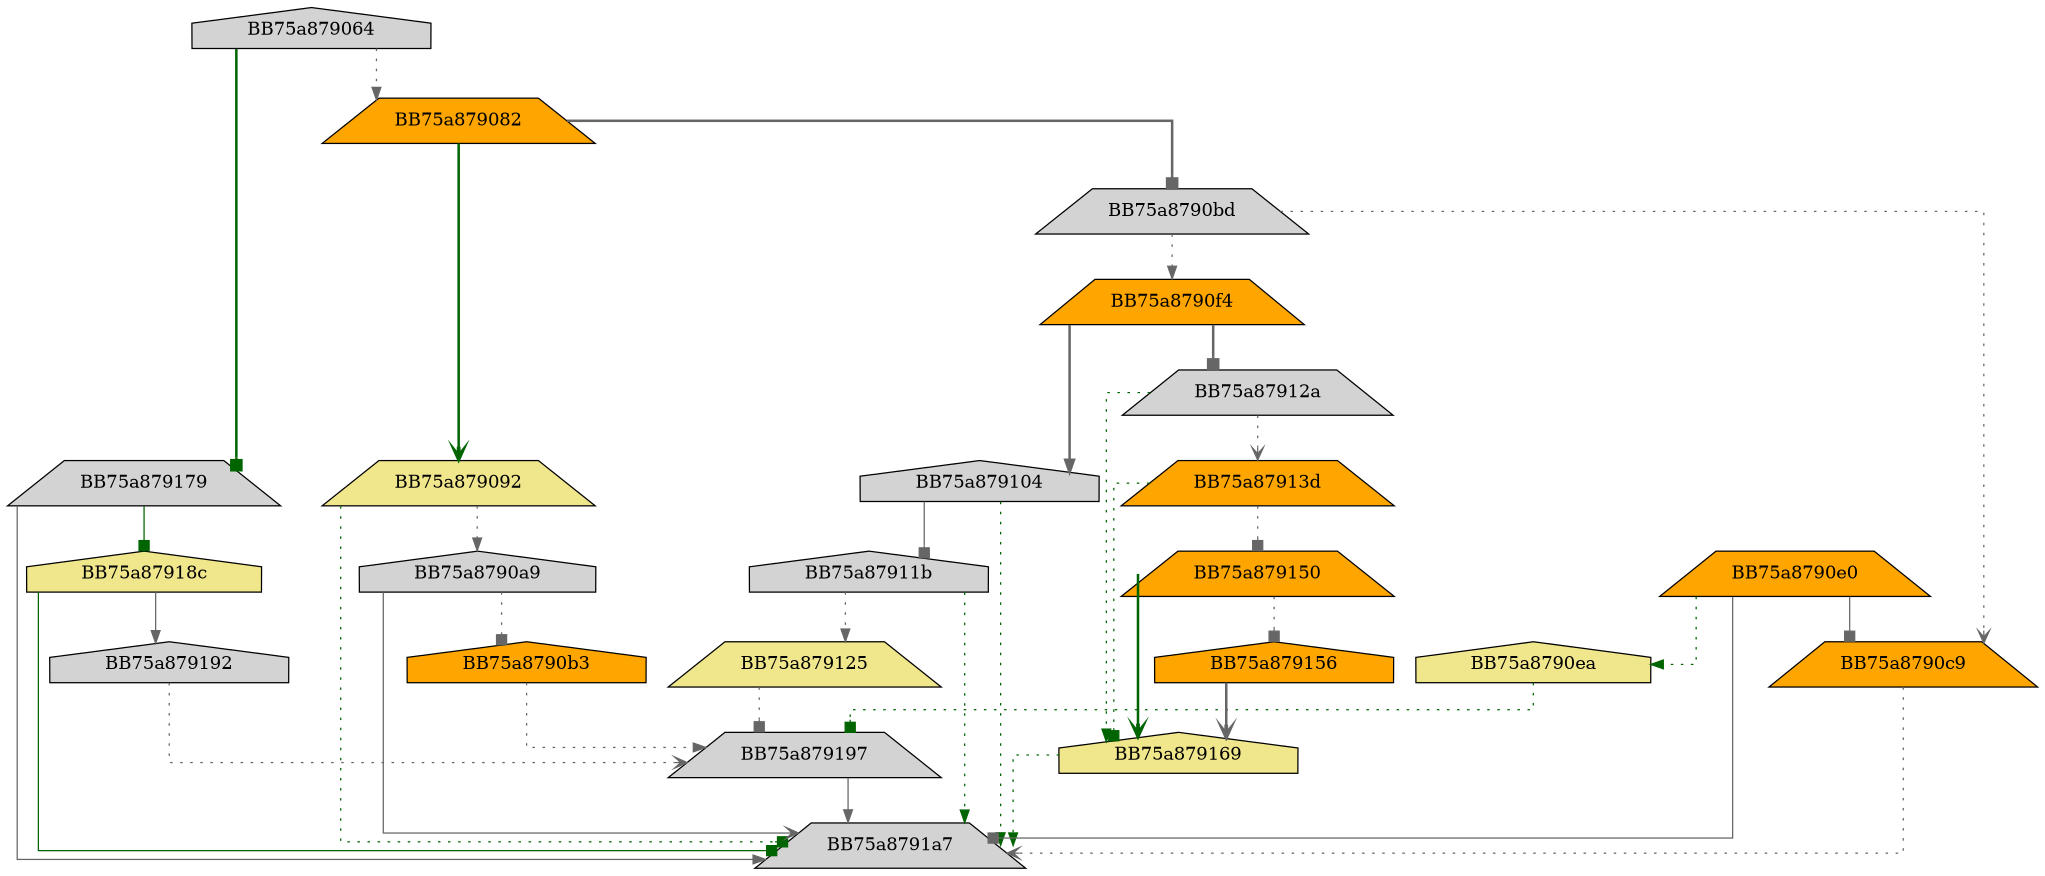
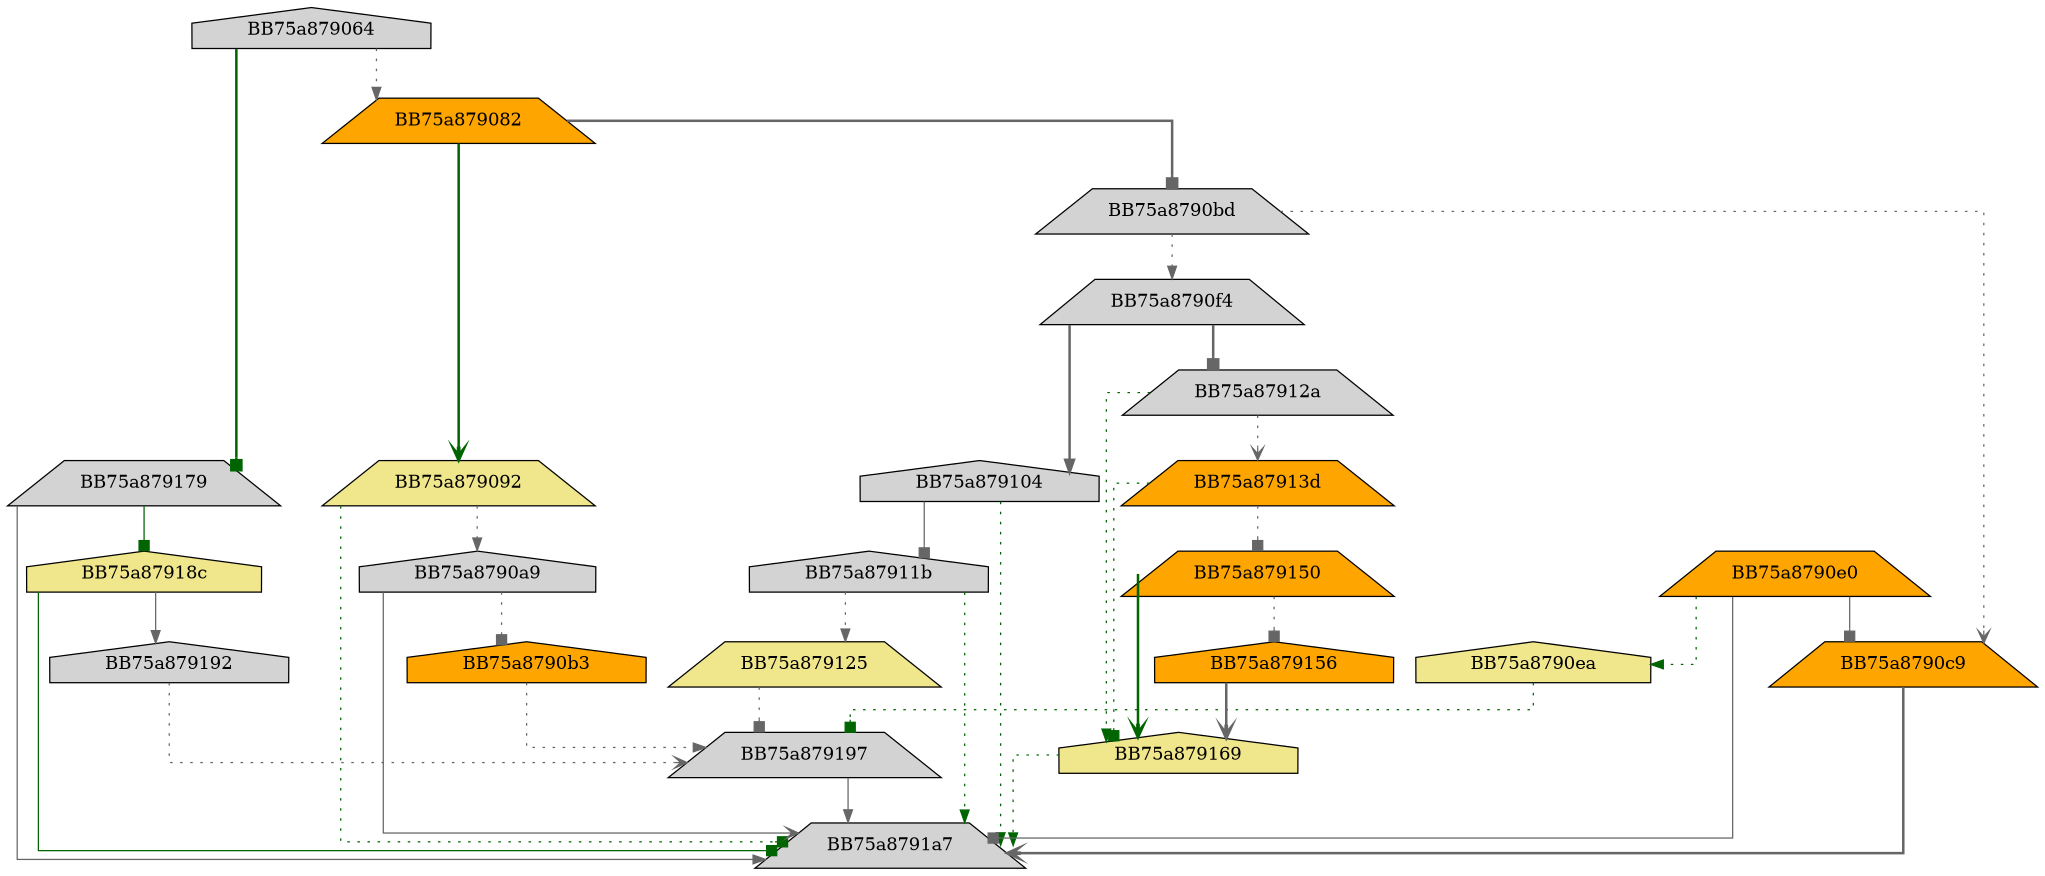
(1172, 302) -> (1172, 302)
(1544, 853) -> (1544, 853)
